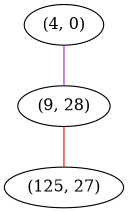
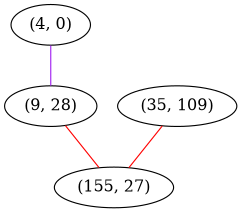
none -> (177, 106)
(64, 187) -> (114, 187)
